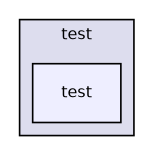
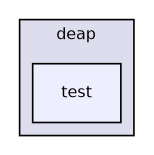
(77, 35) -> (77, 35)
